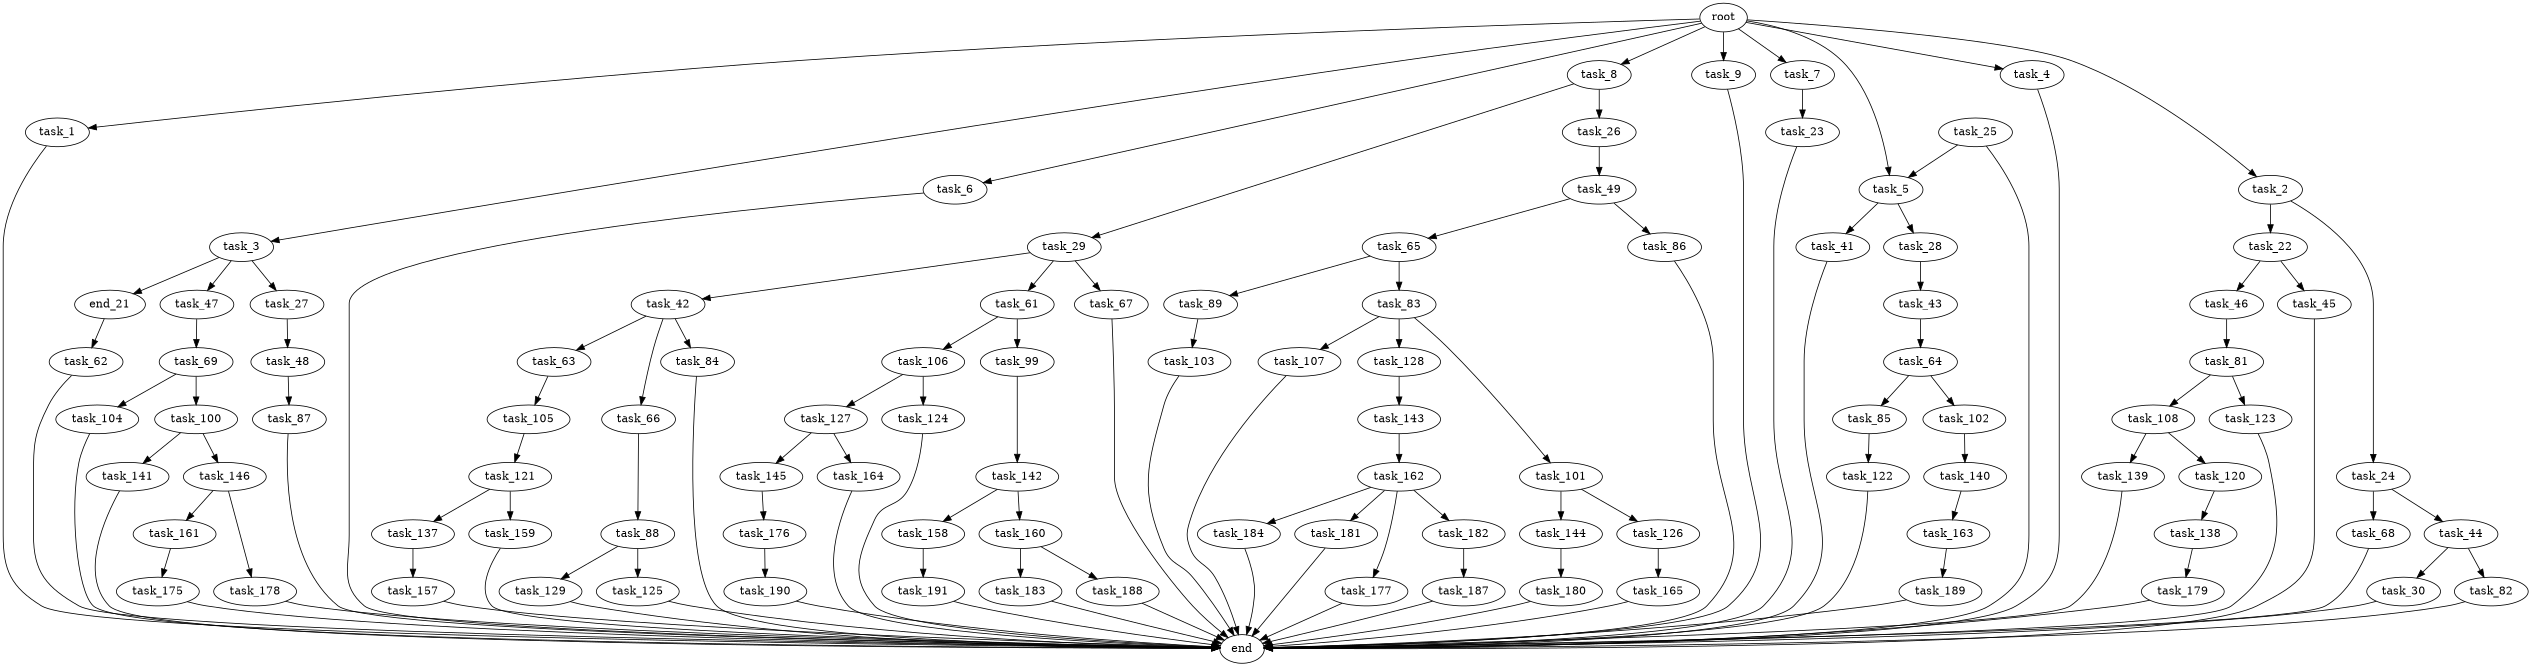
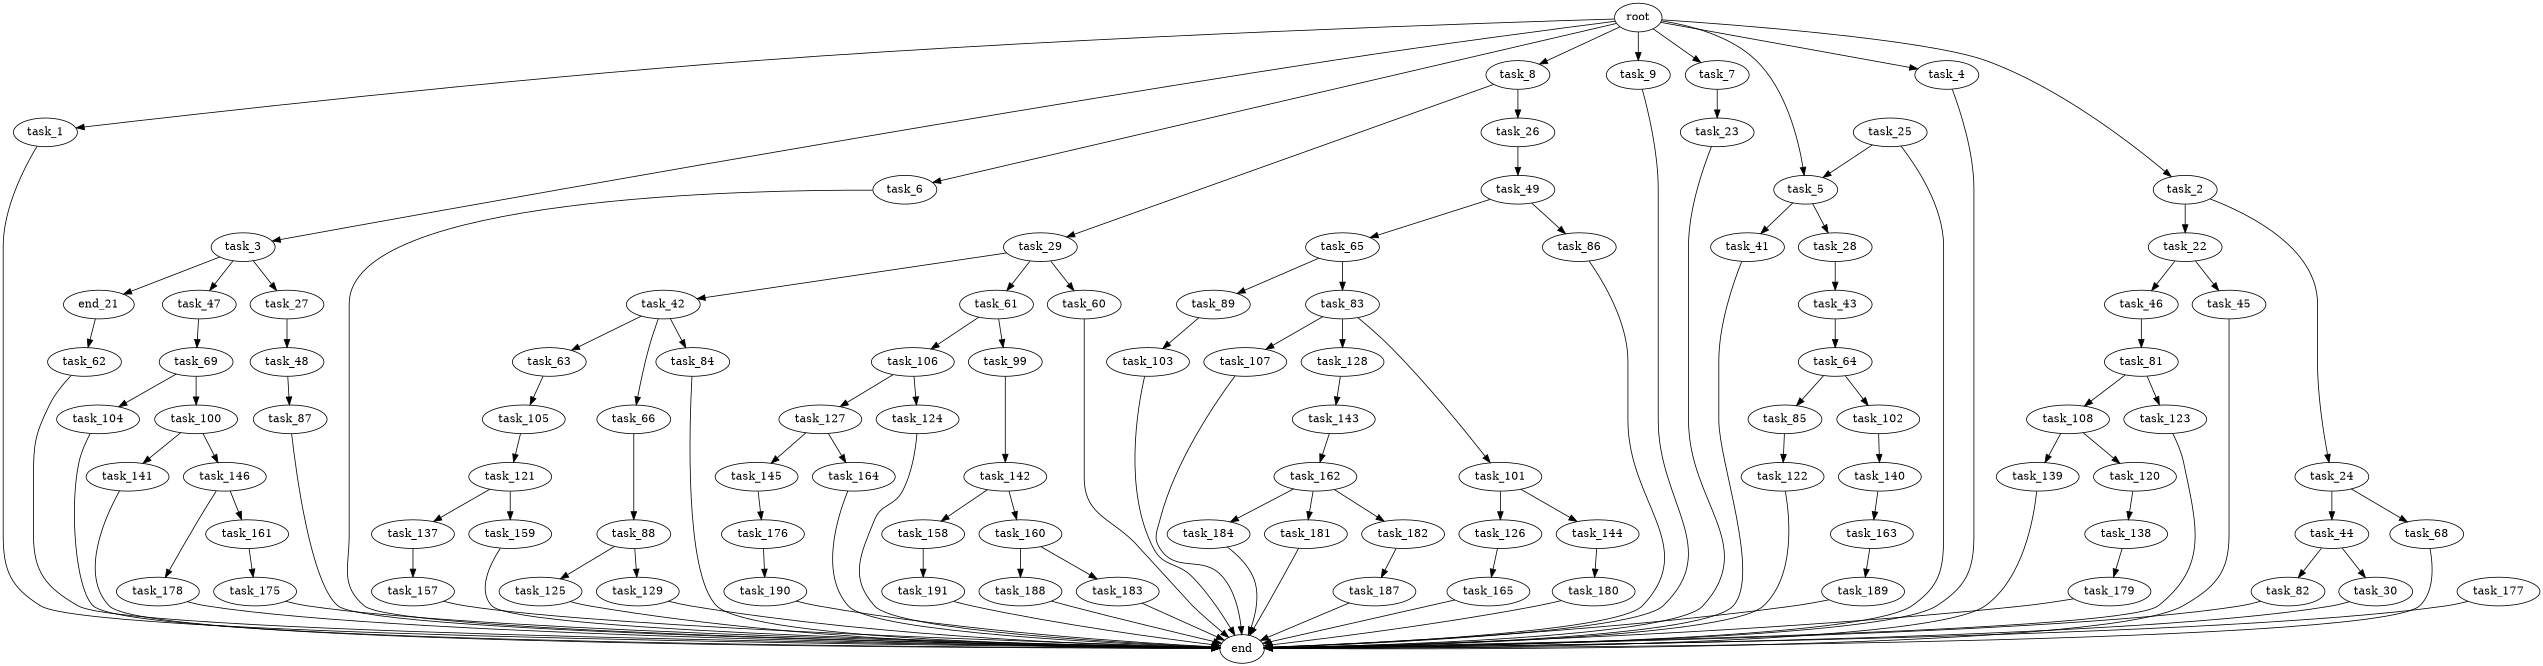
(1111, 305) -> (1084, 305)
(1390, 531) -> none
